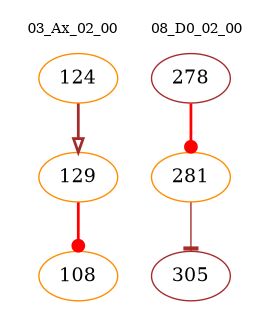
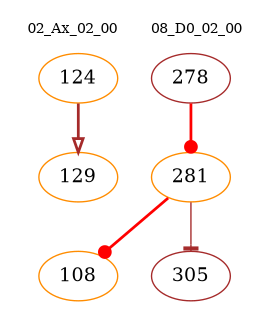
(73, 30) -> (73, 30)
(78, 221) -> (149, 214)
